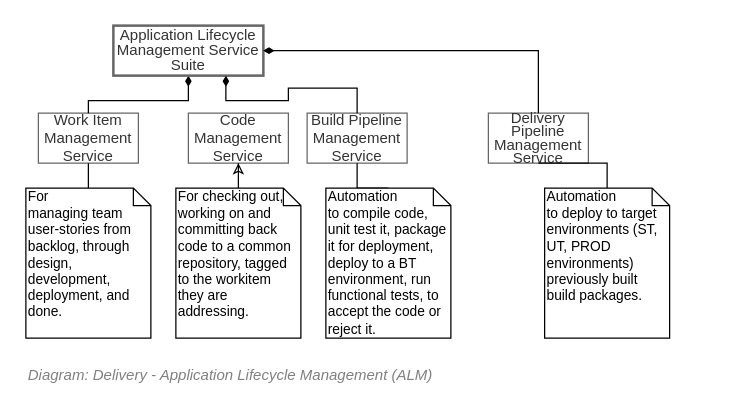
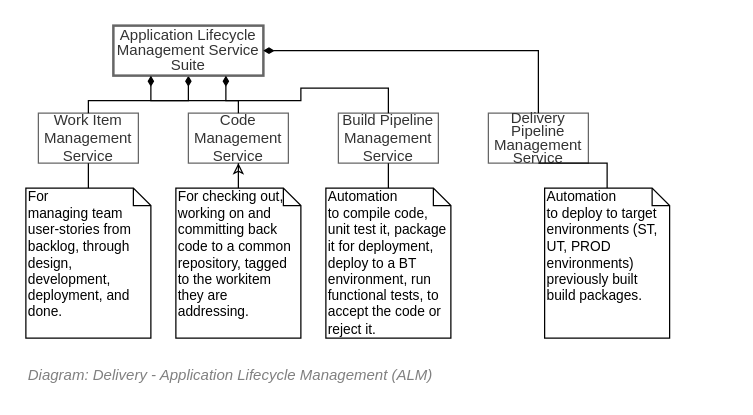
none -> (206, 101)
(357, 138) -> (388, 138)
